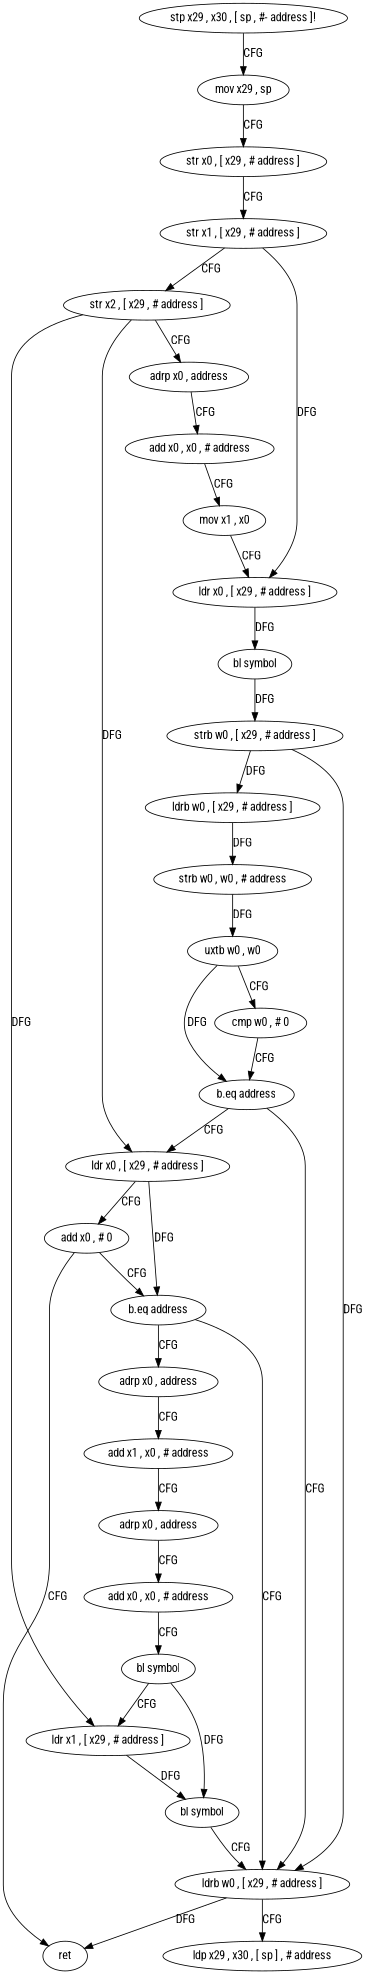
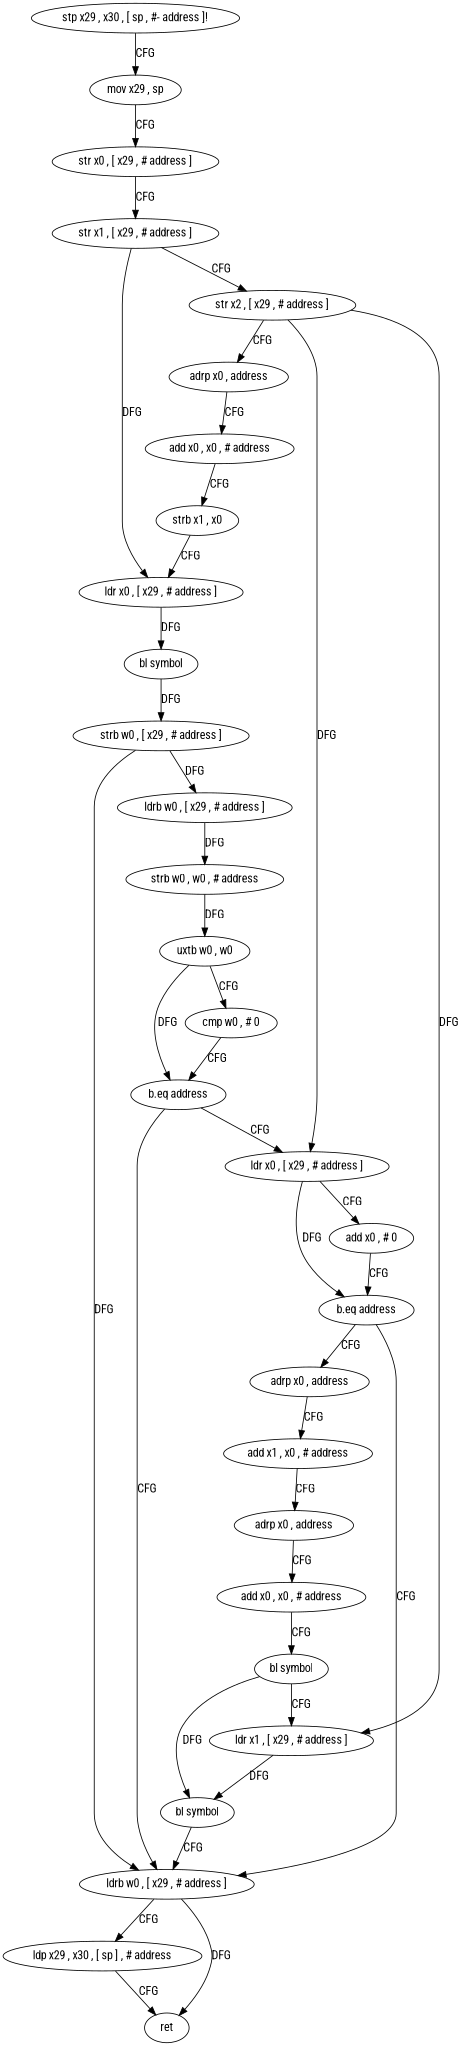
(224, 521) -> (197, 521)
(41, 1605) -> (133, 1990)
